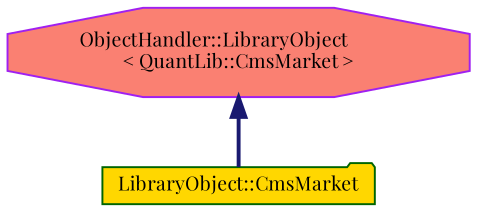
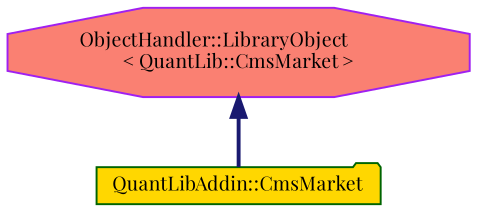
(239, 186) -> (239, 186)
